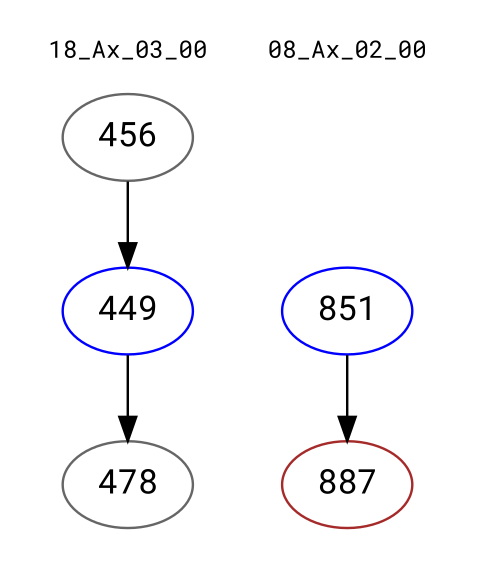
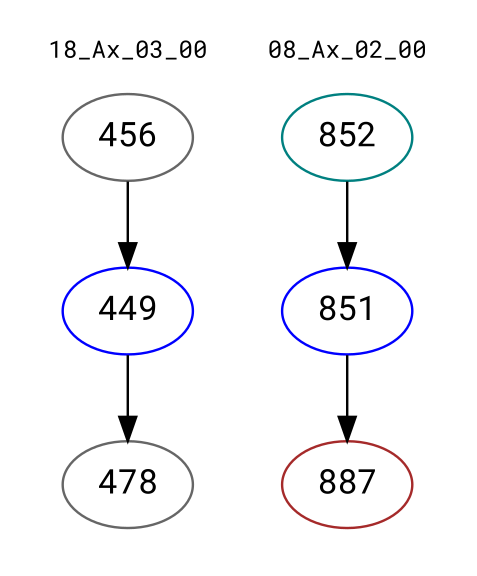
none -> (347, 137)
